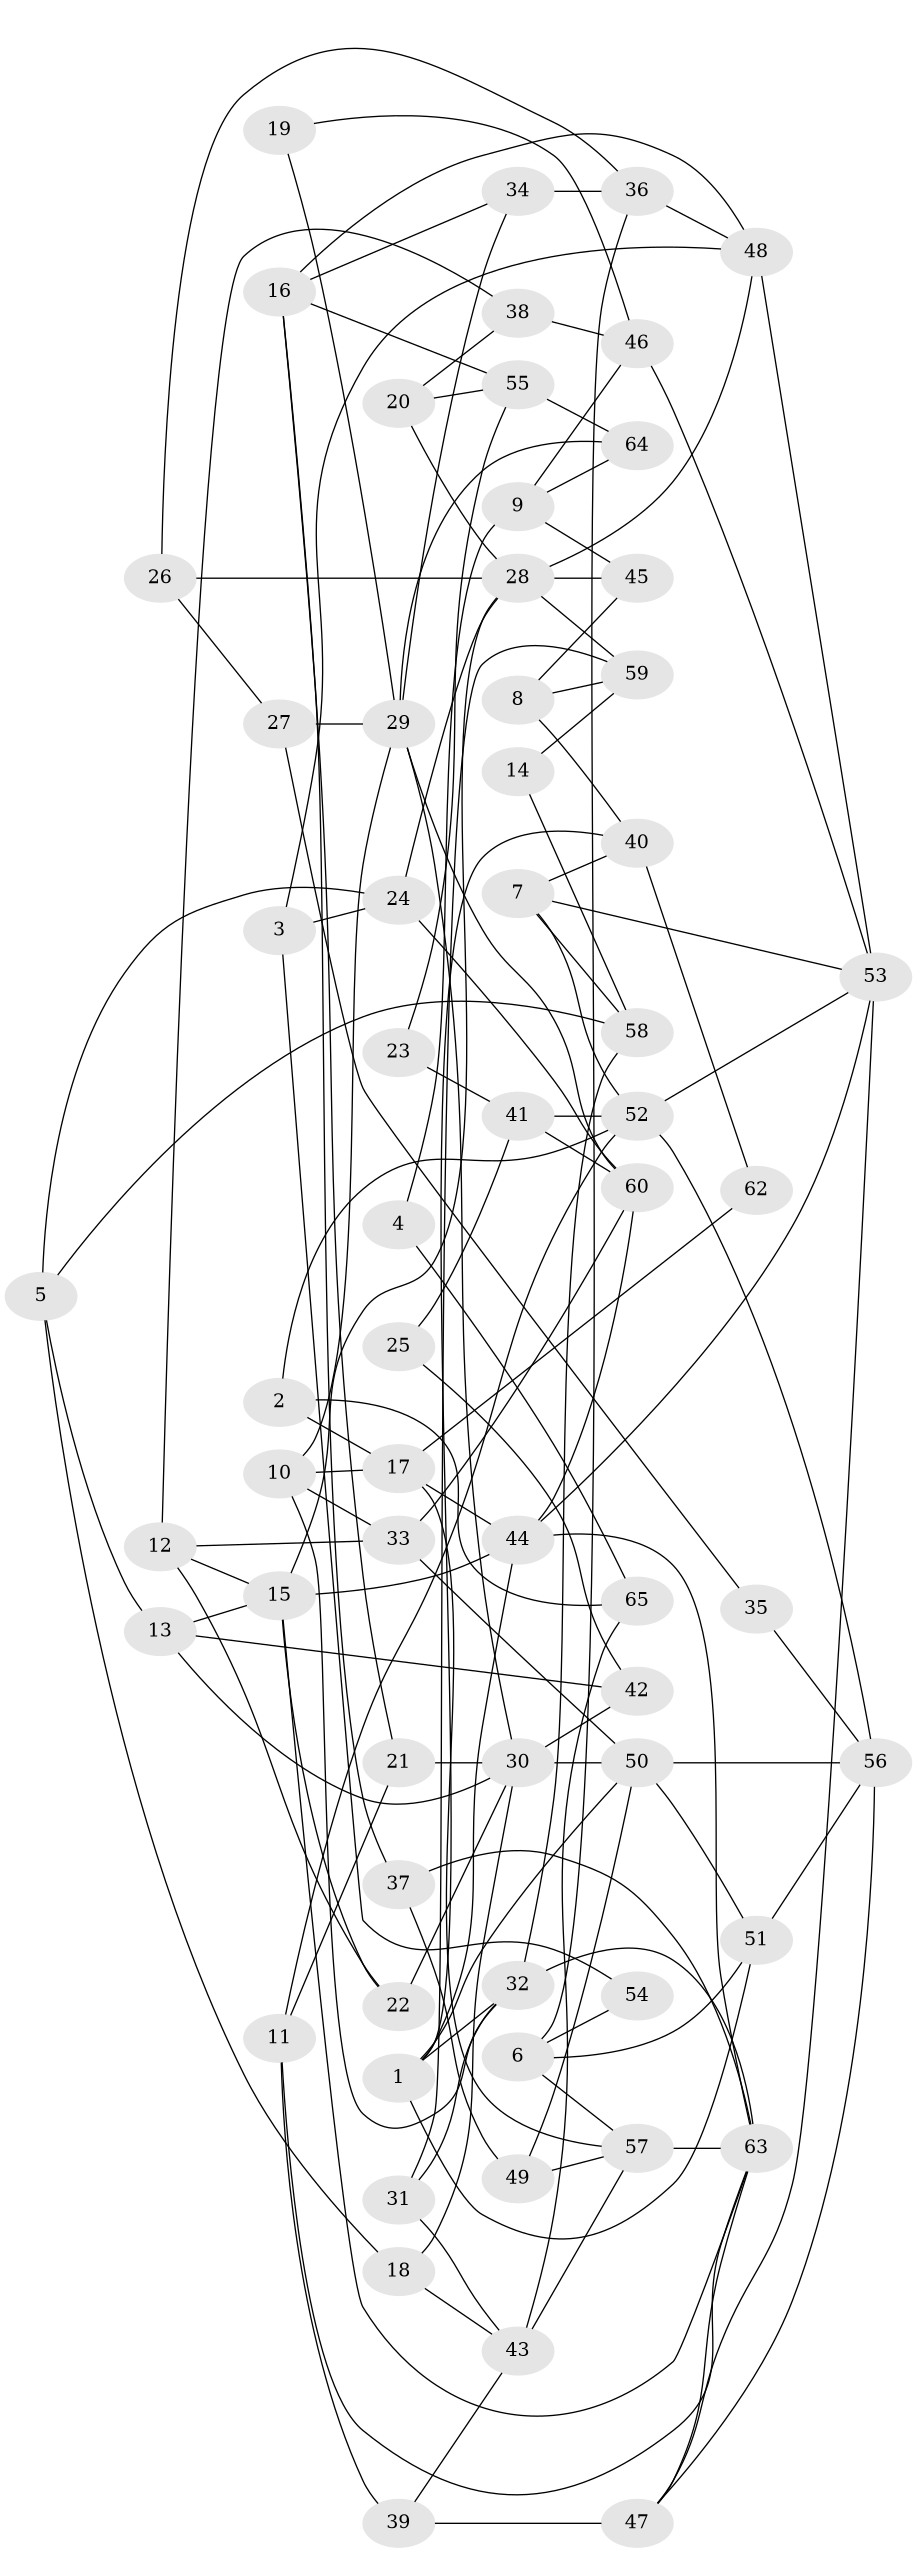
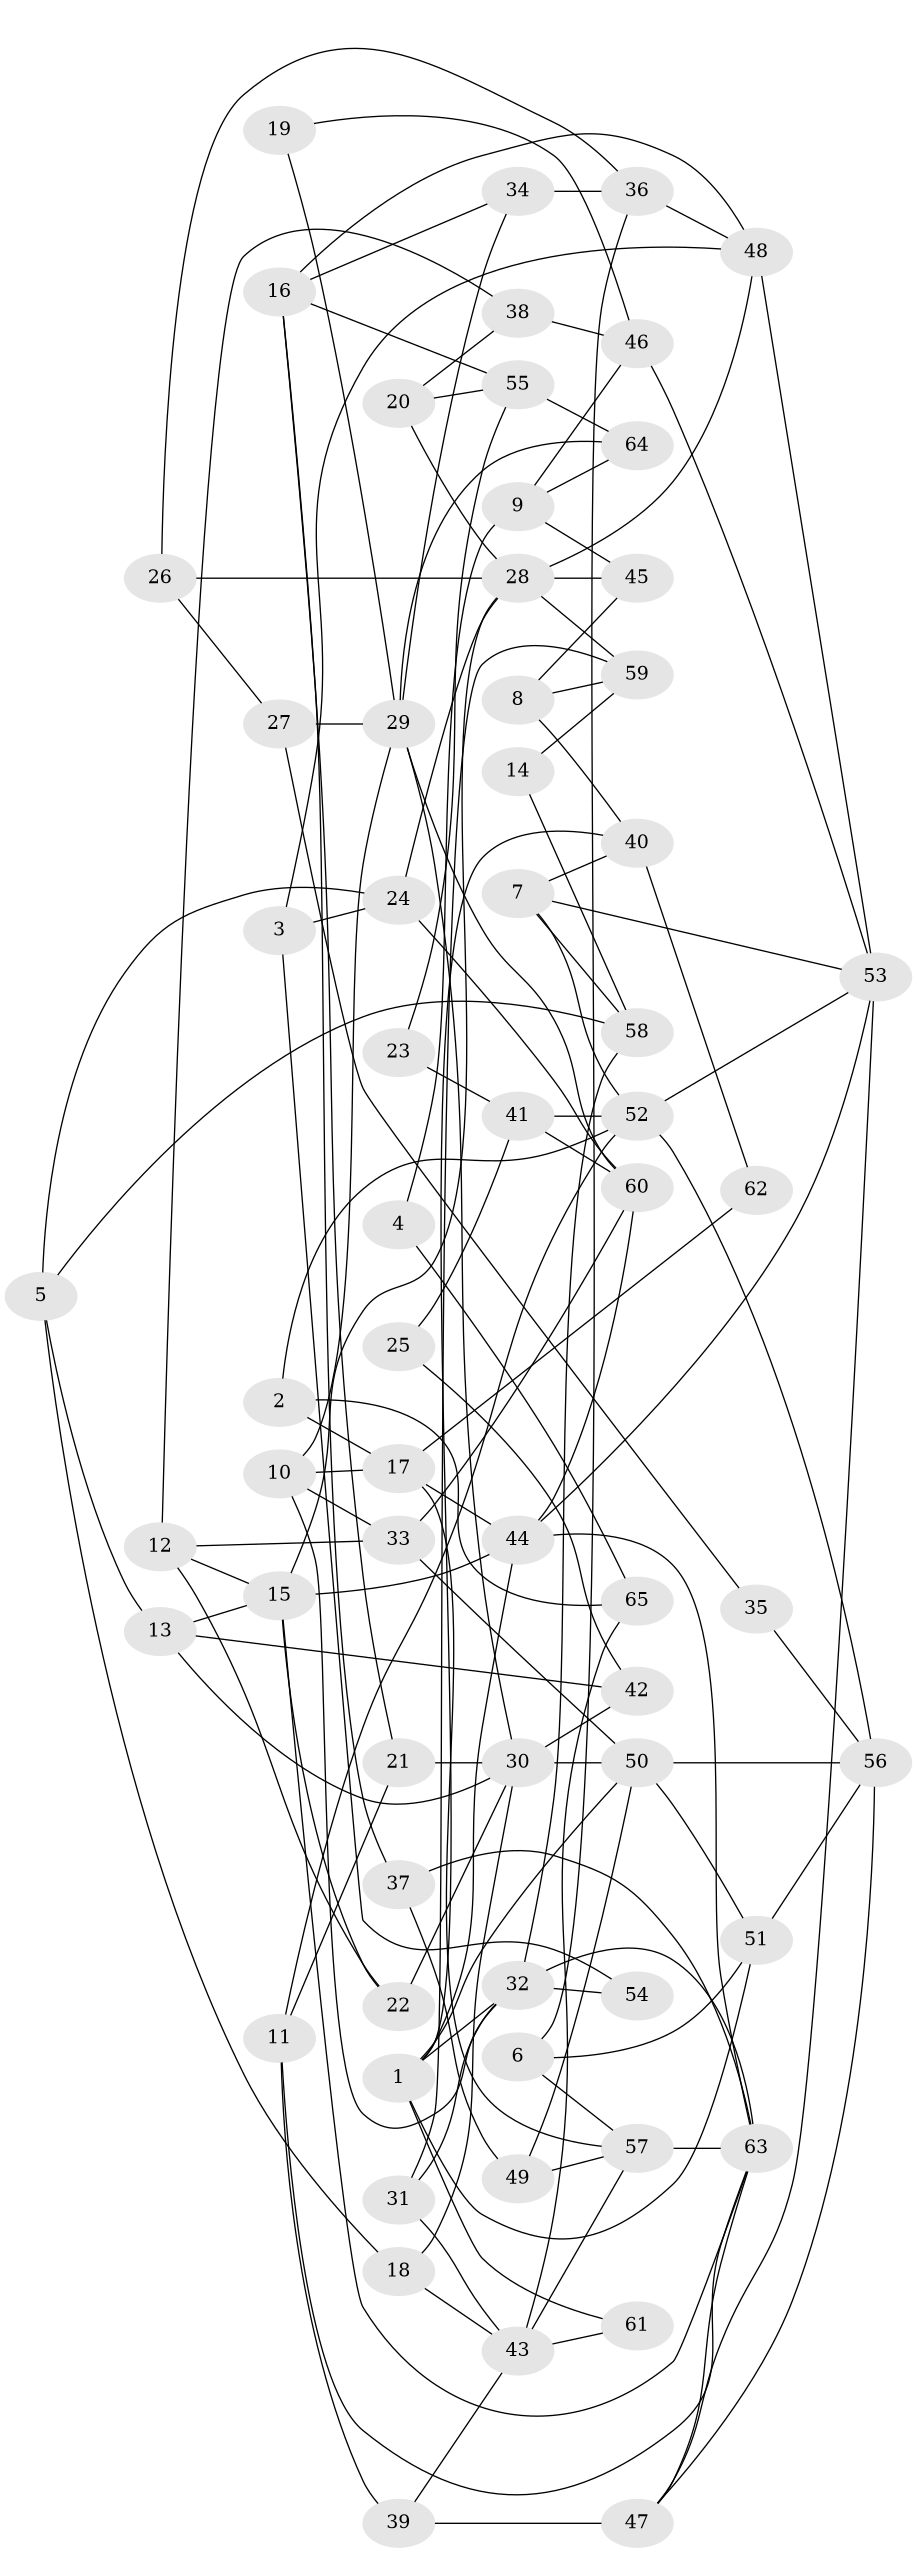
(584, 2023) -> (575, 1990)
none -> (637, 2326)
